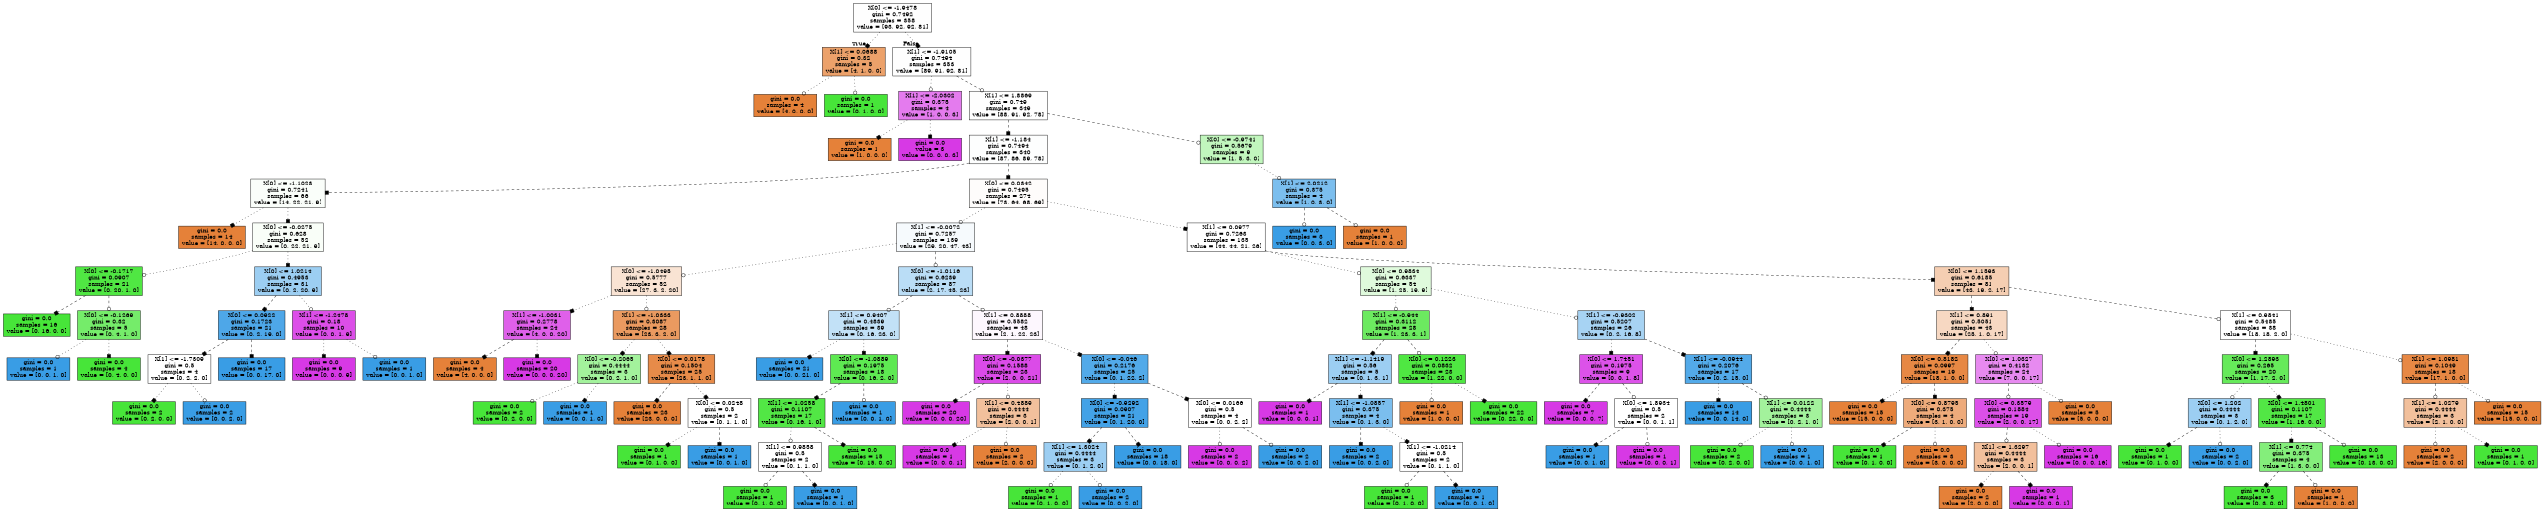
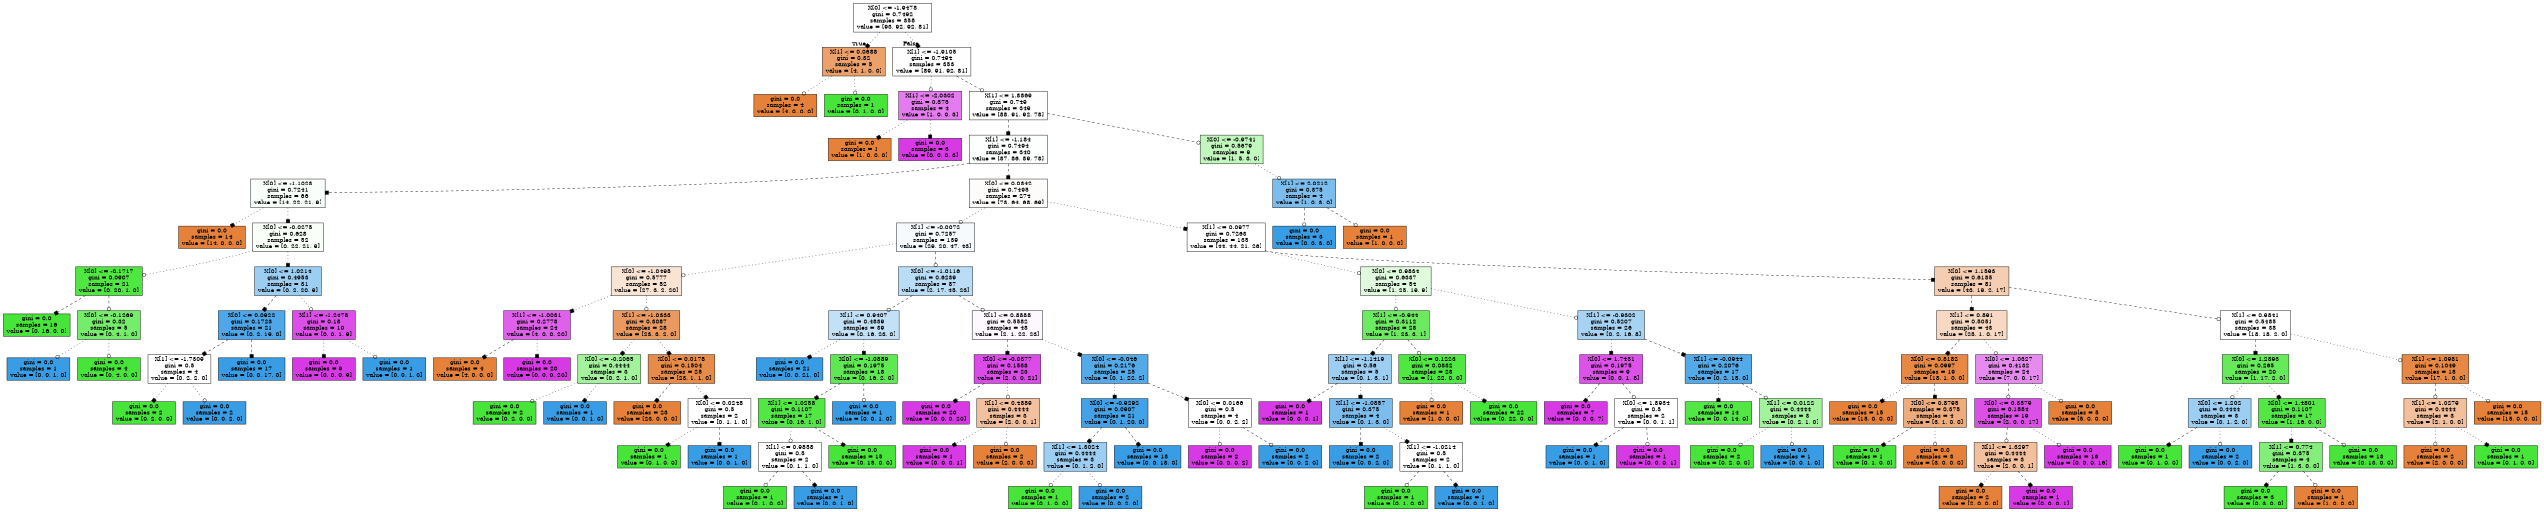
(930, 149) -> (930, 149)
(109, 347) -> (109, 347)
(1718, 413) -> (1718, 413)
(1935, 413) -> (1935, 413)
